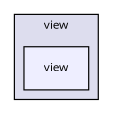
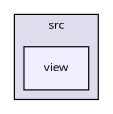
(56, 26) -> (56, 26)
